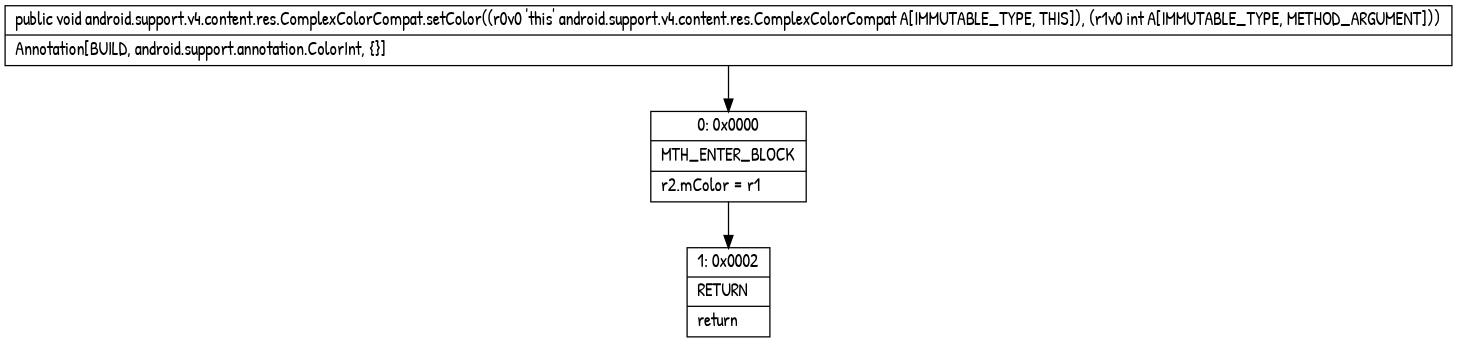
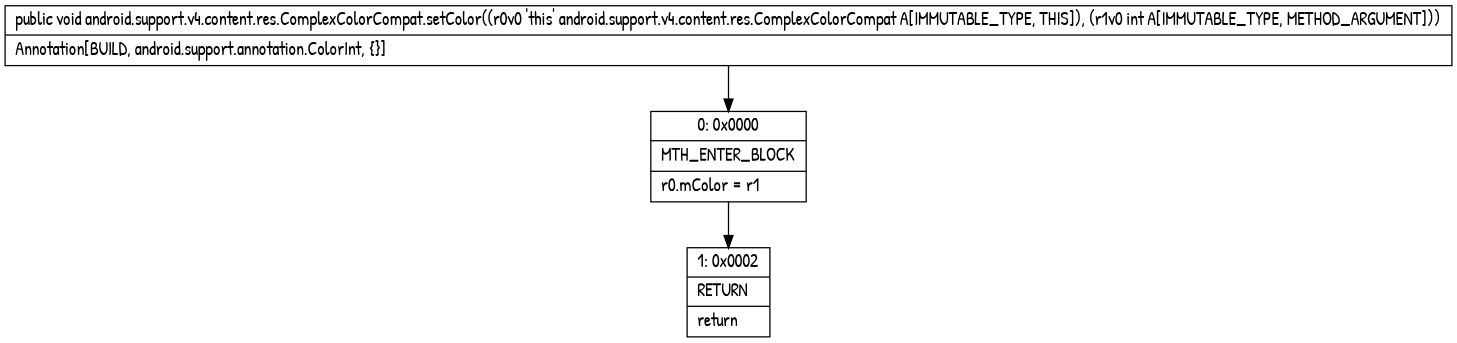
(711, 186) -> (711, 186)
